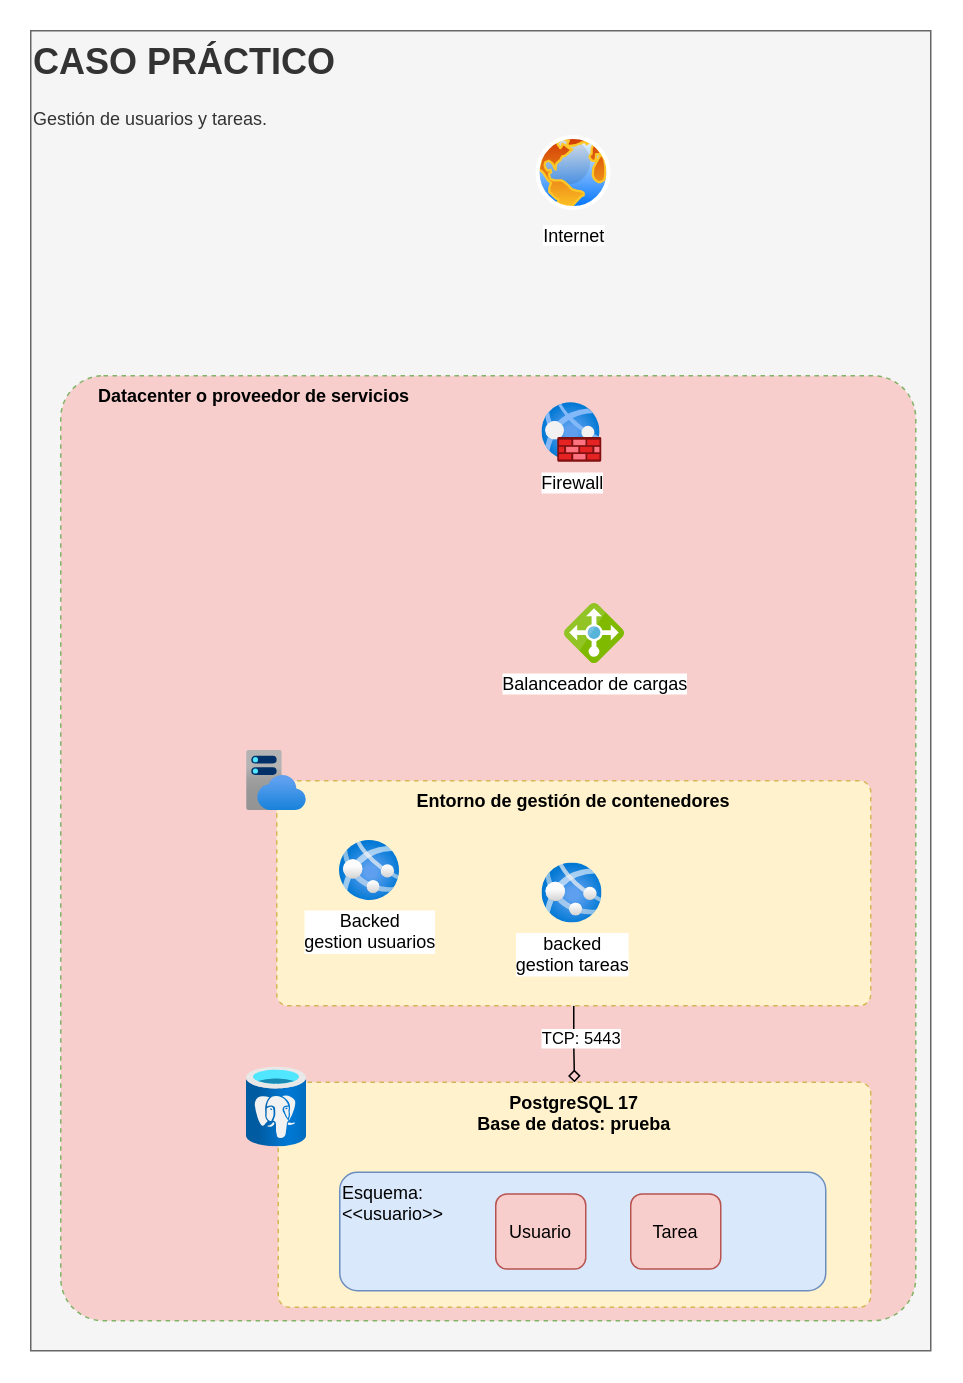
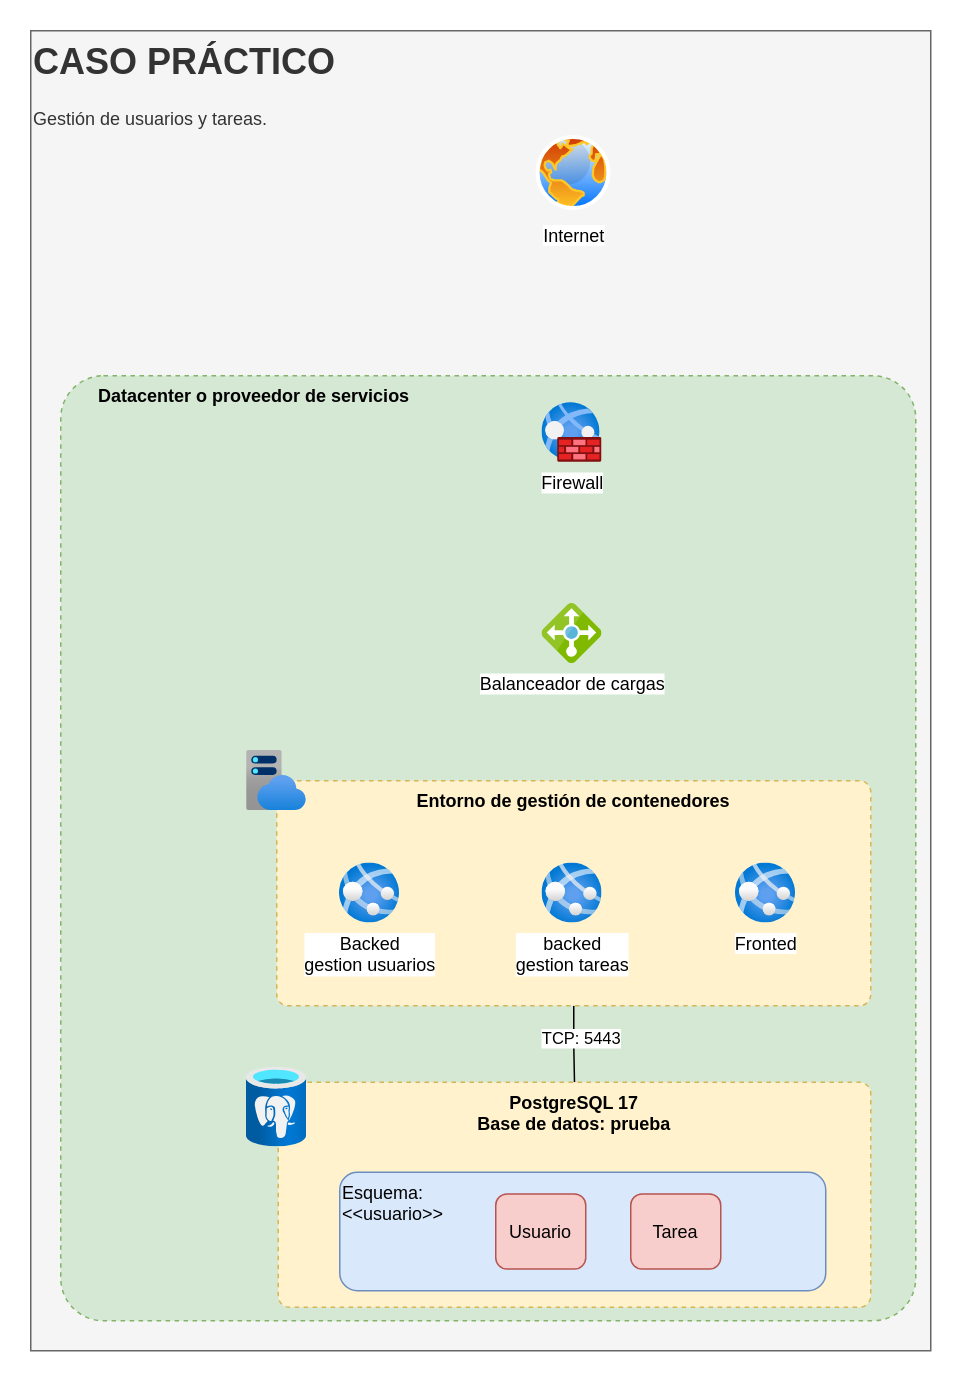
(226, 397) -> (226, 397)
(595, 634) -> (572, 634)
(370, 871) -> (370, 893)
none -> (766, 893)
(574, 1070) -> (574, 1075)
